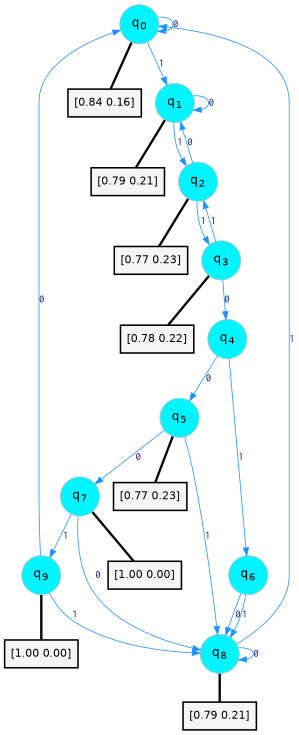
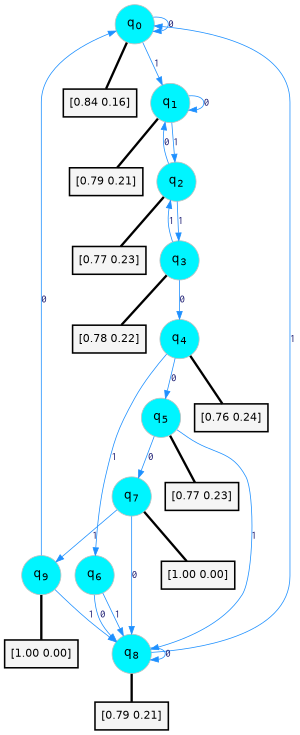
none -> (231, 418)
